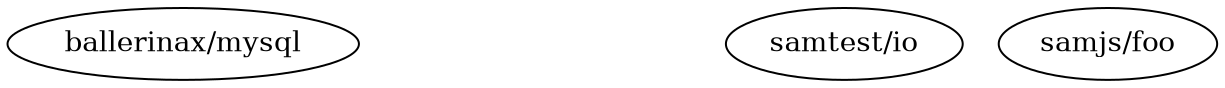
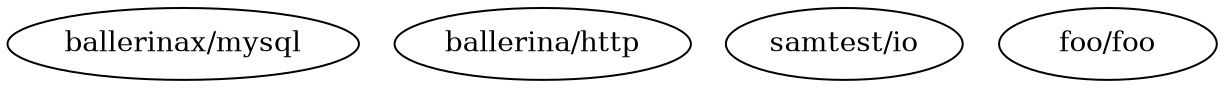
none -> (543, 44)
(1108, 44) -> (1108, 44)
